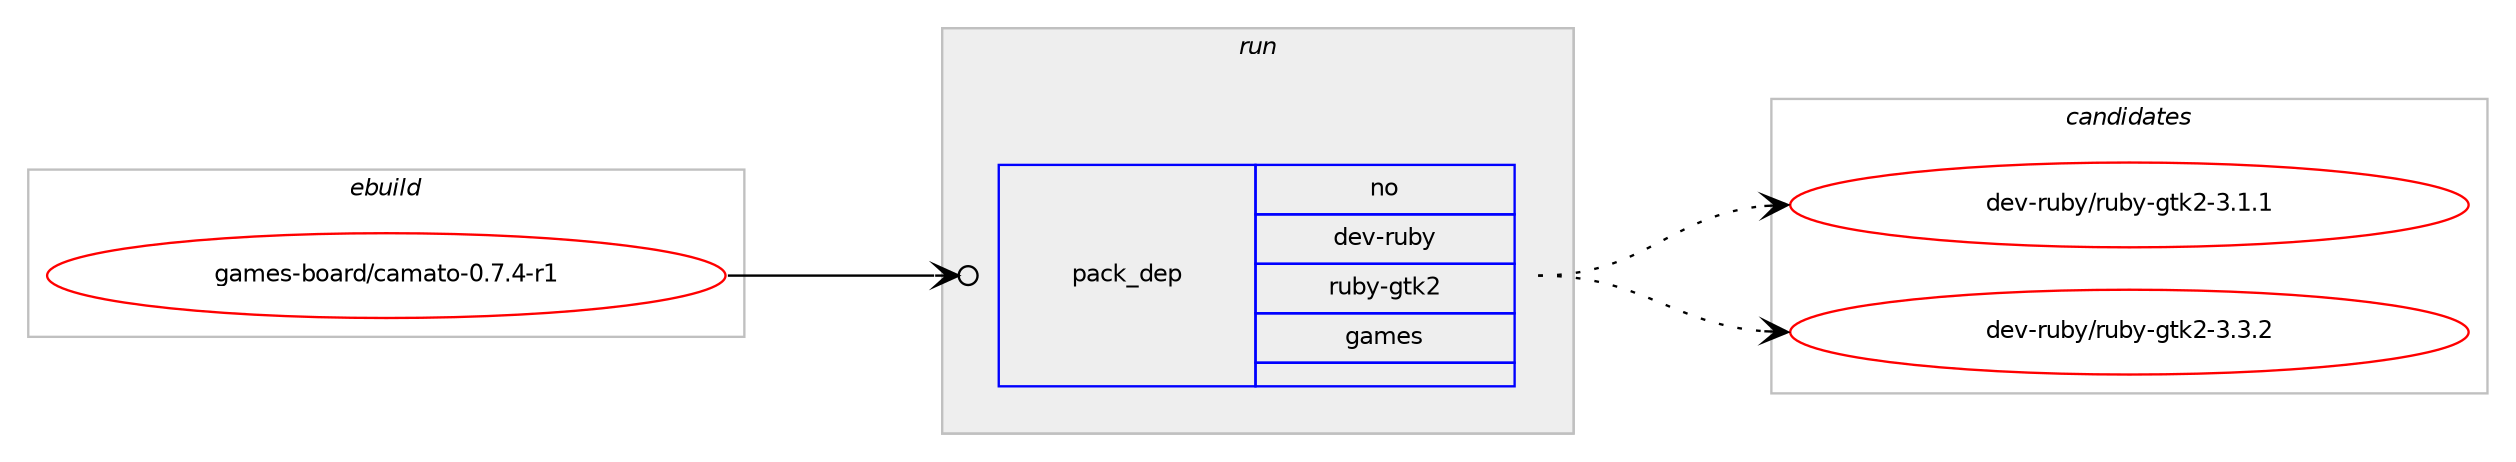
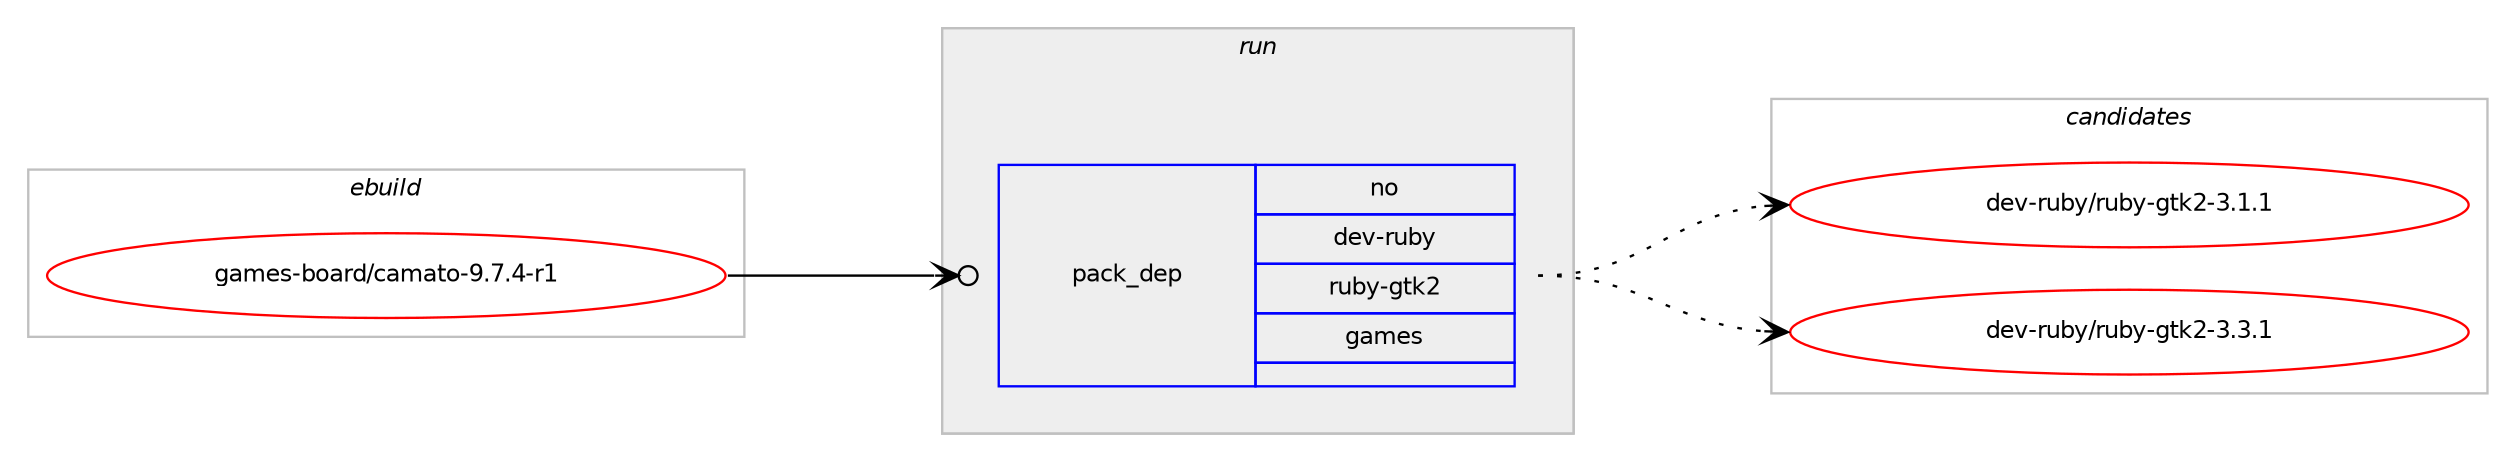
(386, 276) -> (386, 276)
(2129, 332) -> (2129, 332)
